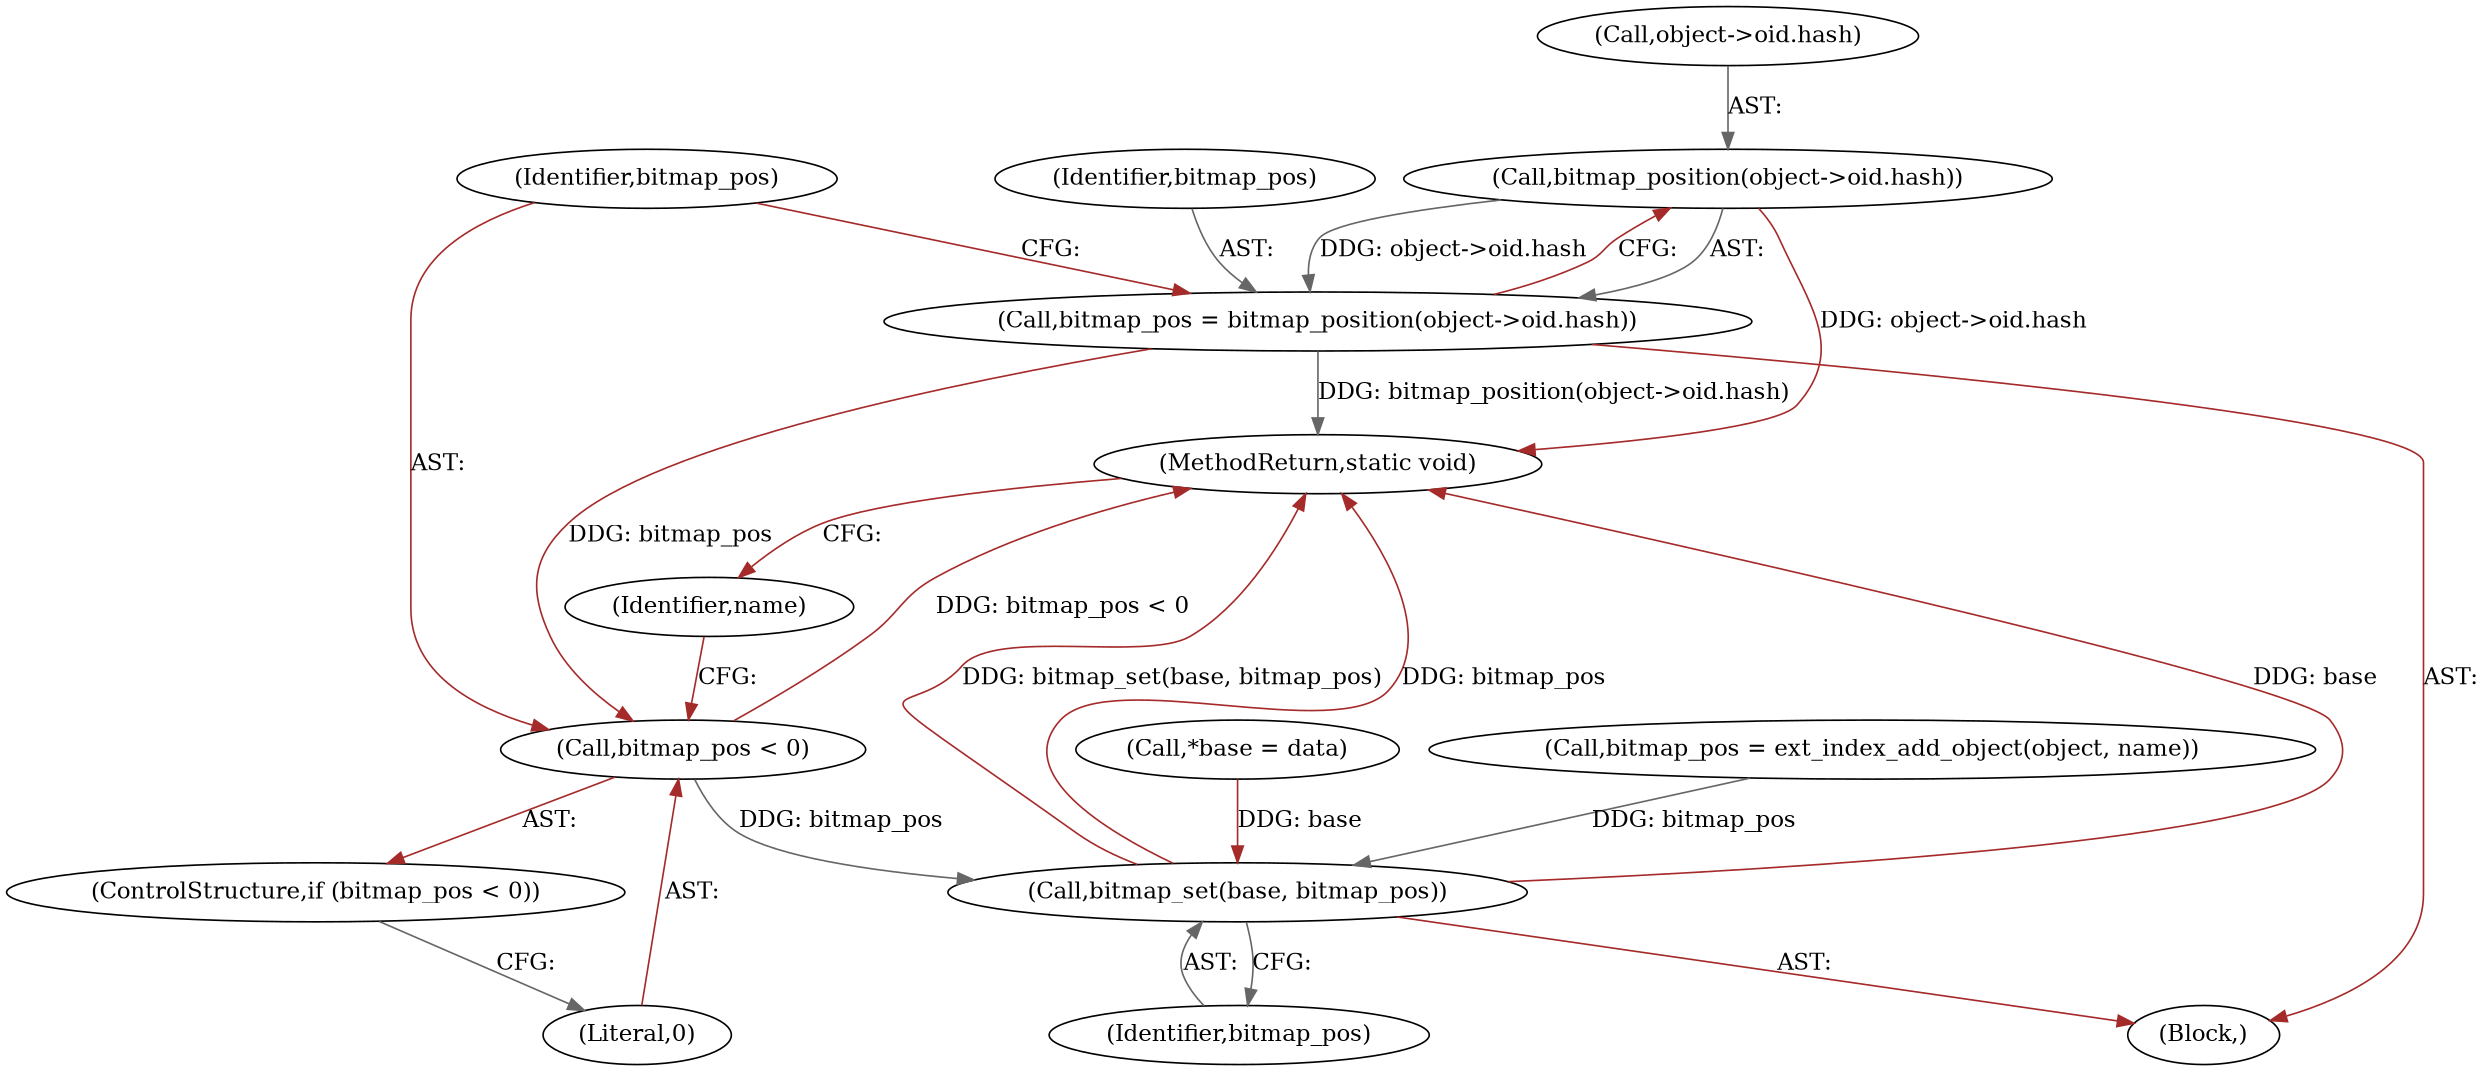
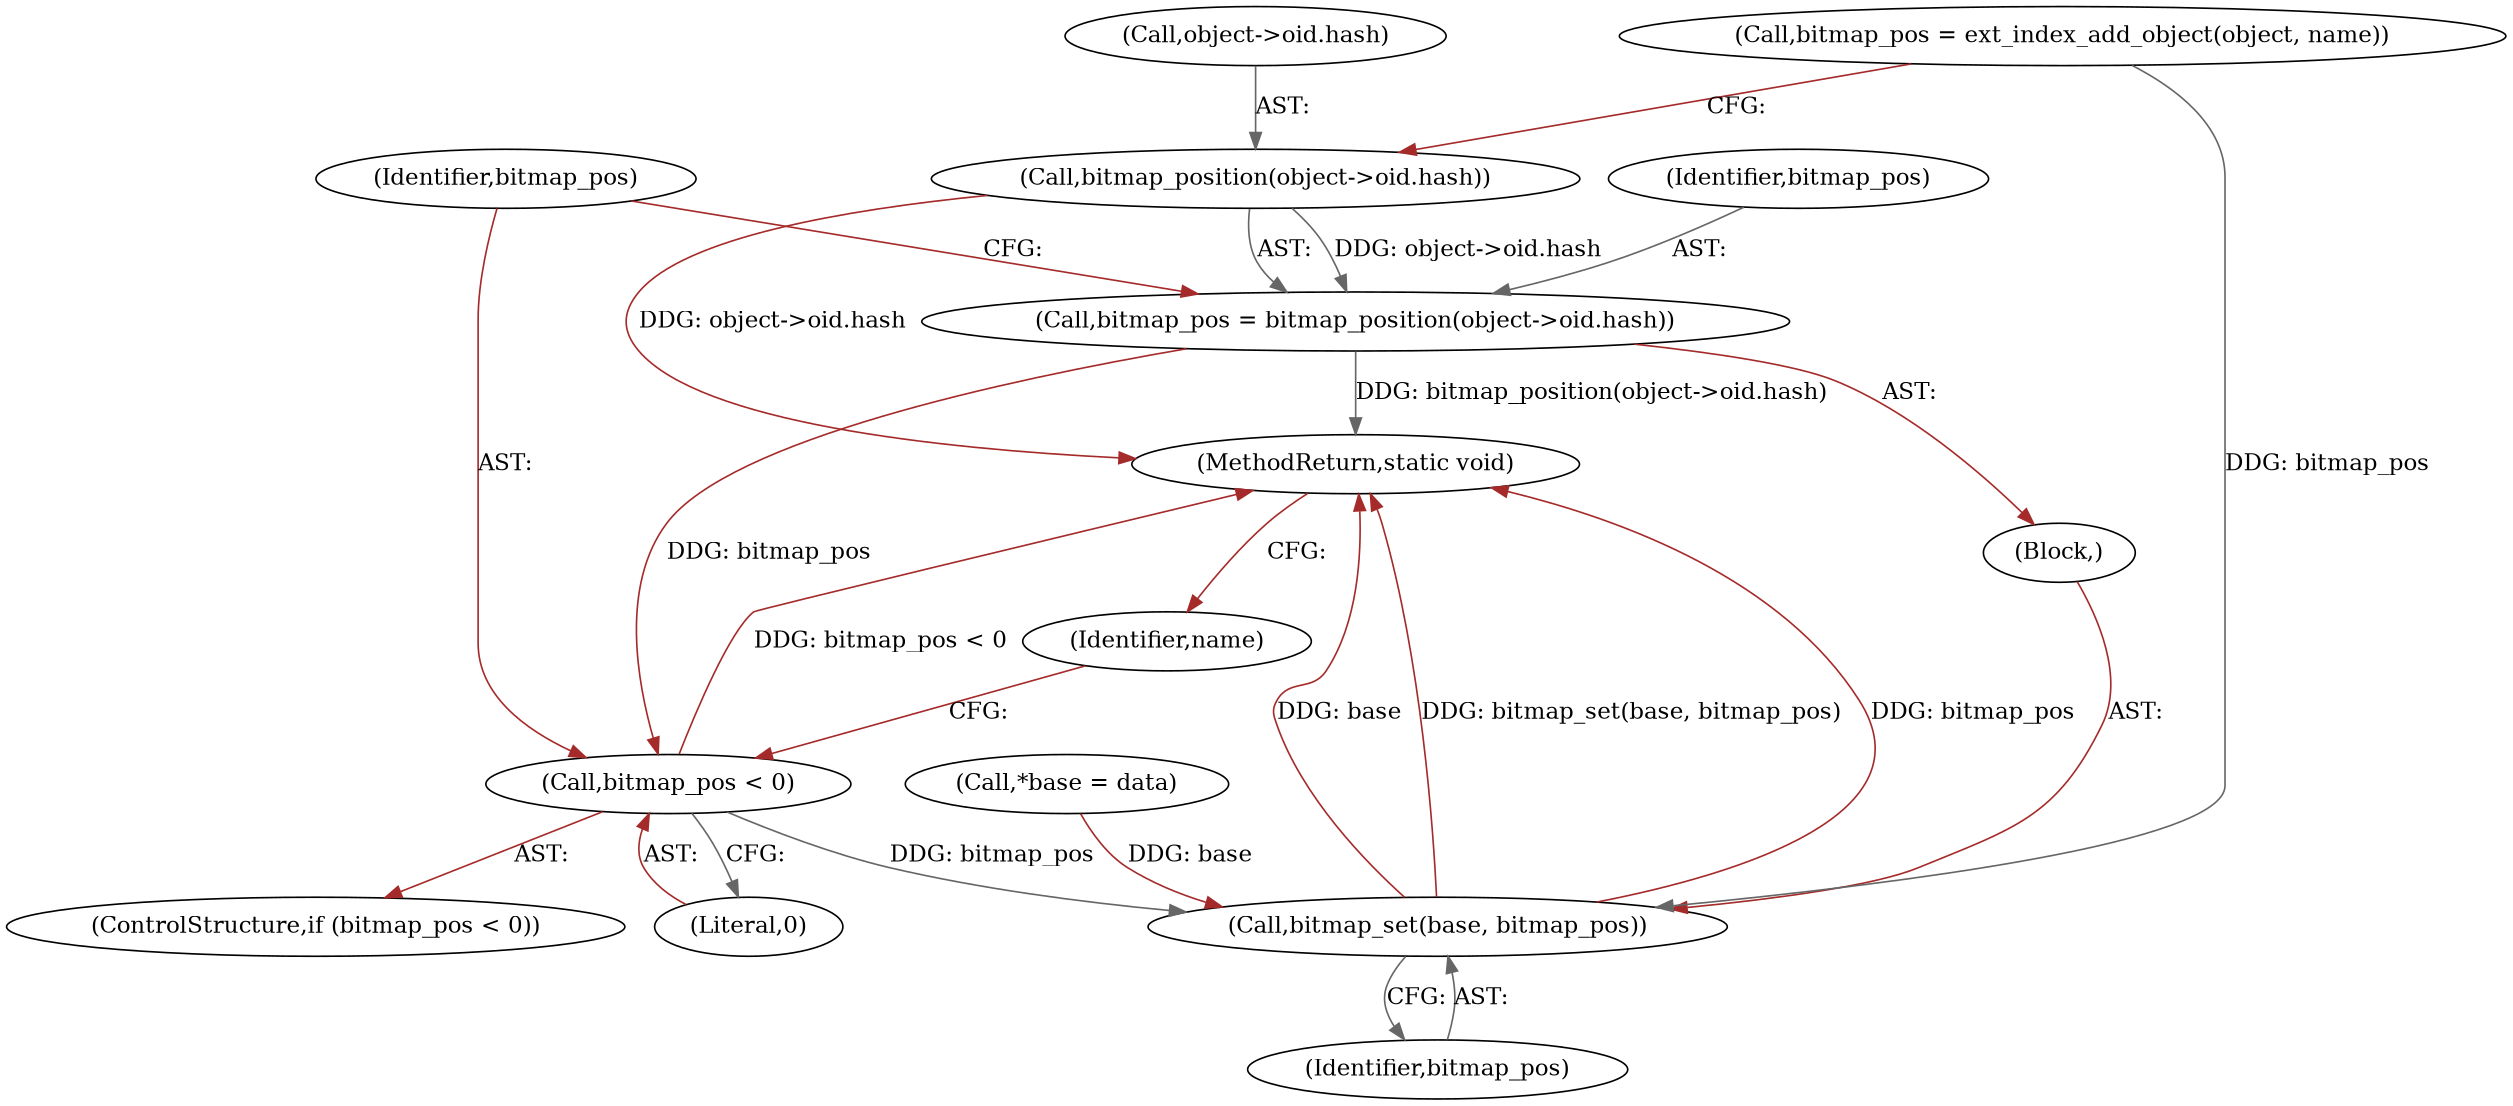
(1580, 266) -> (1664, 107)
(474, 963) -> (714, 846)
(1757, 969) -> (1991, 837)
